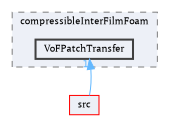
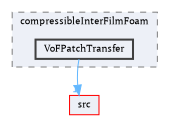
(91, 82) -> (77, 73)
